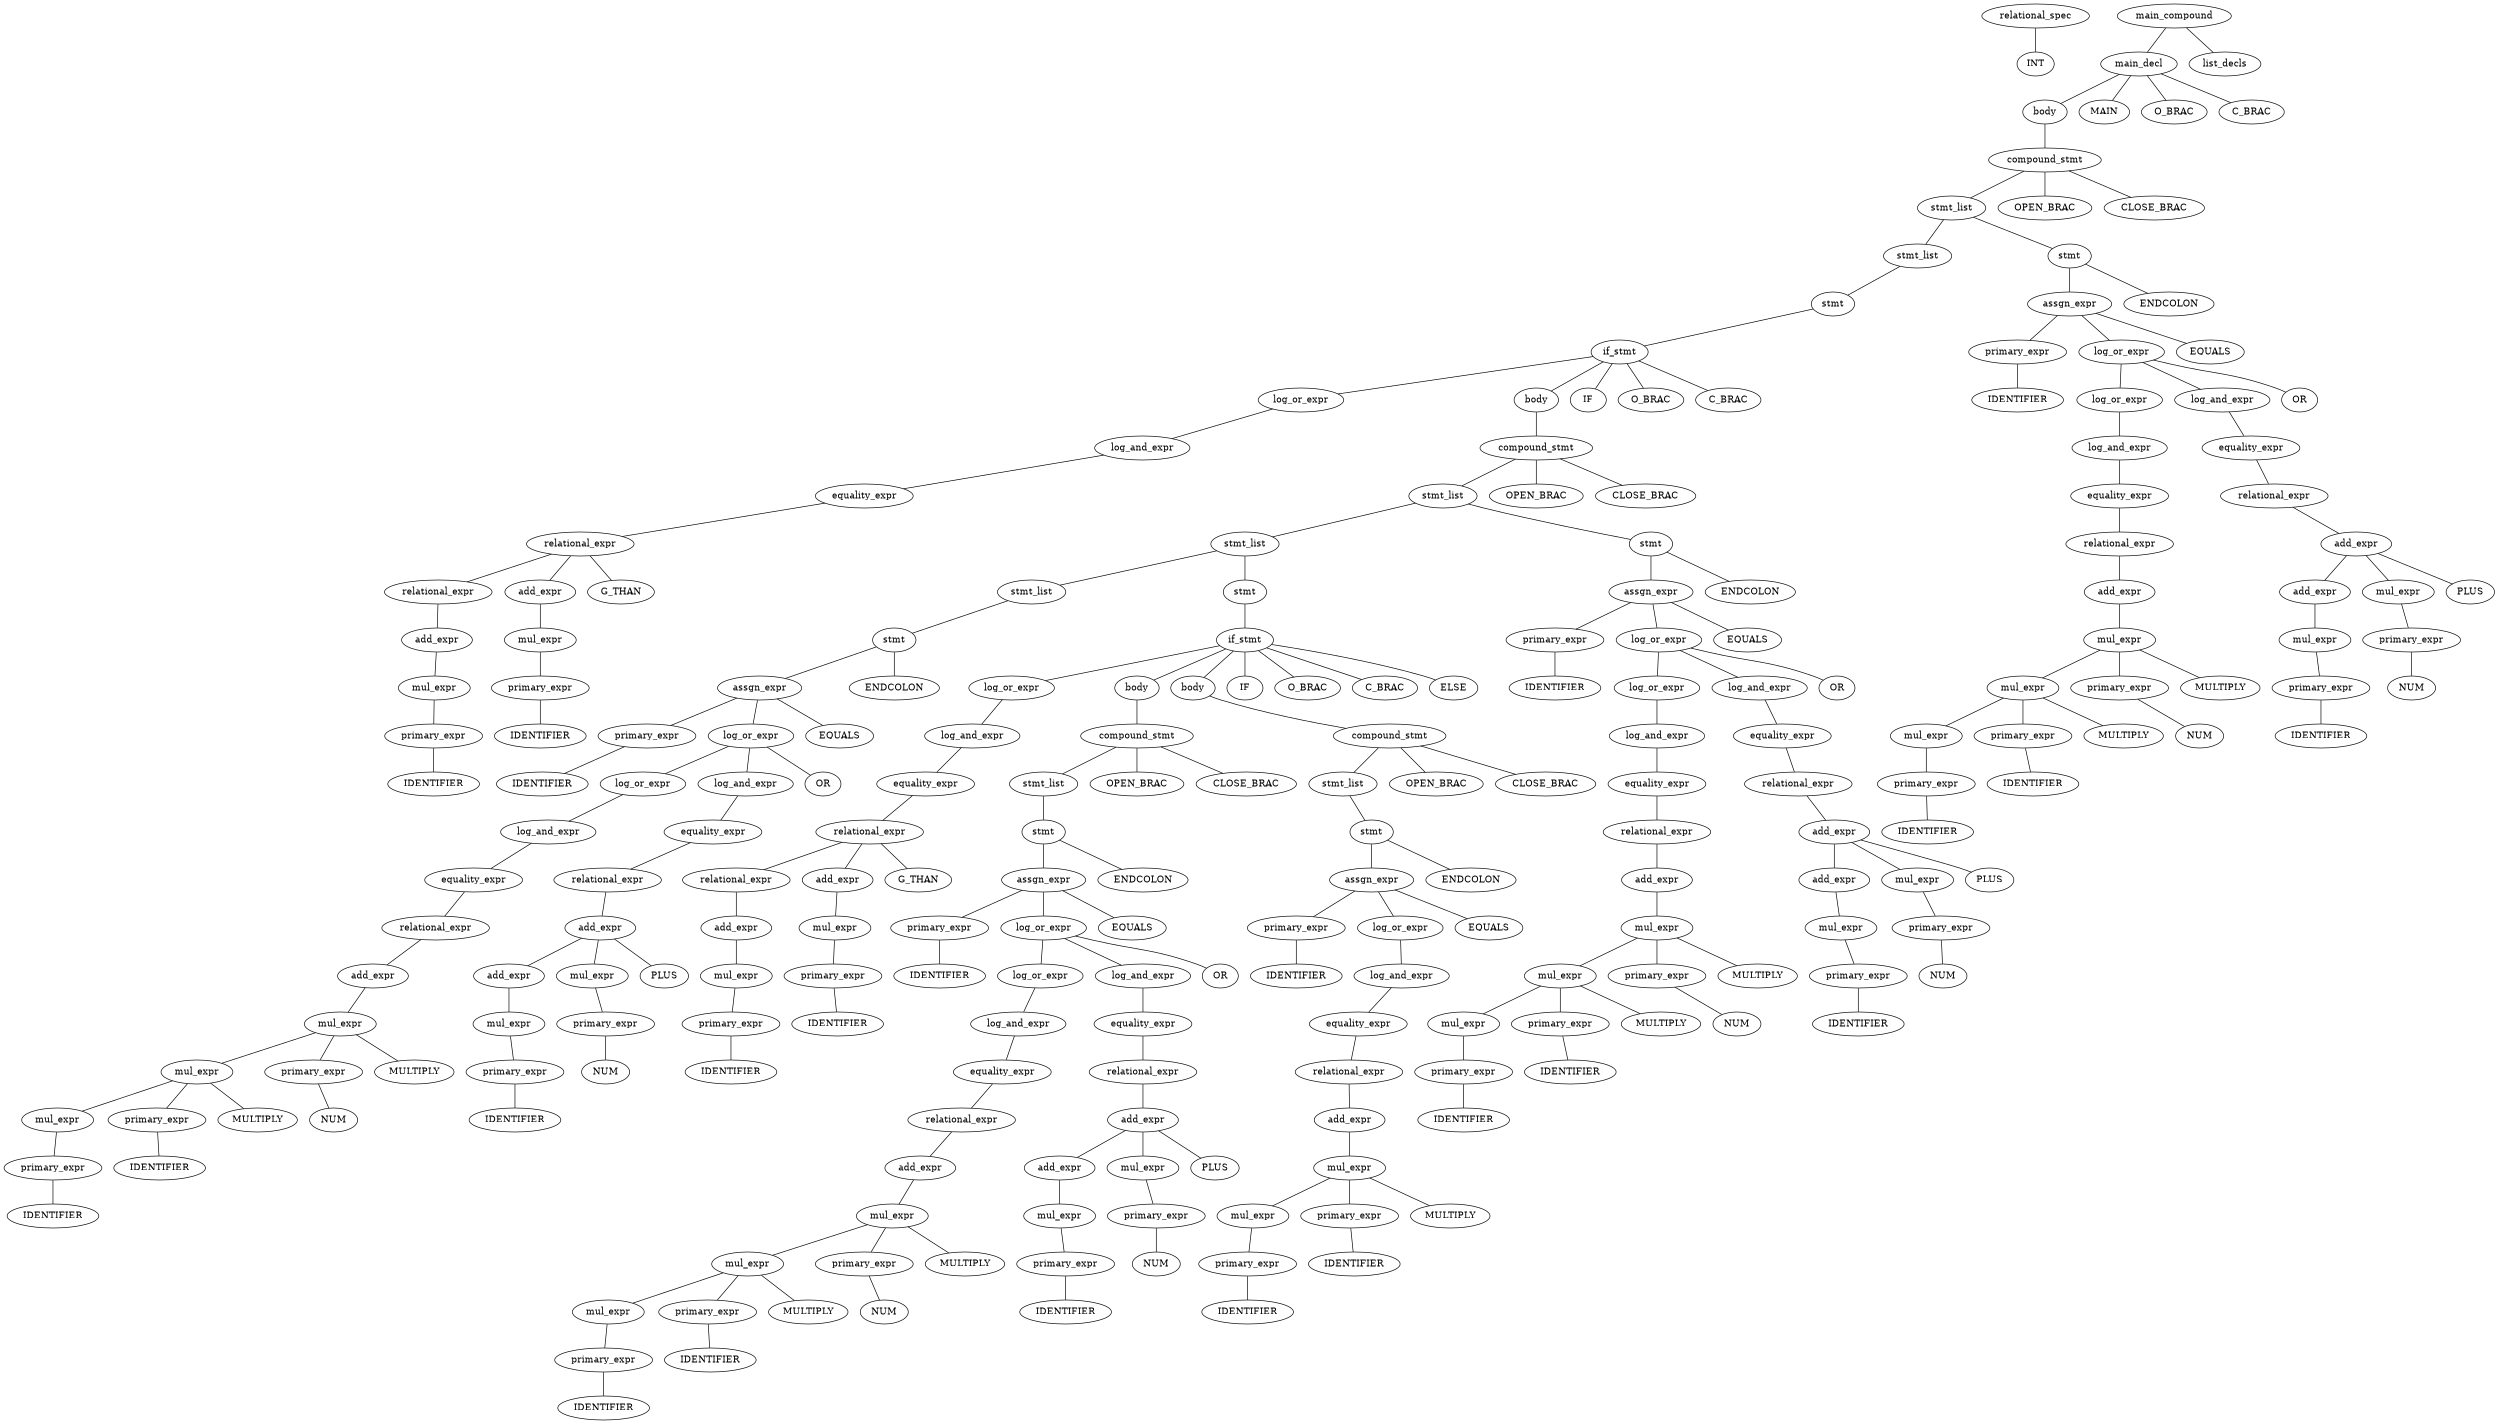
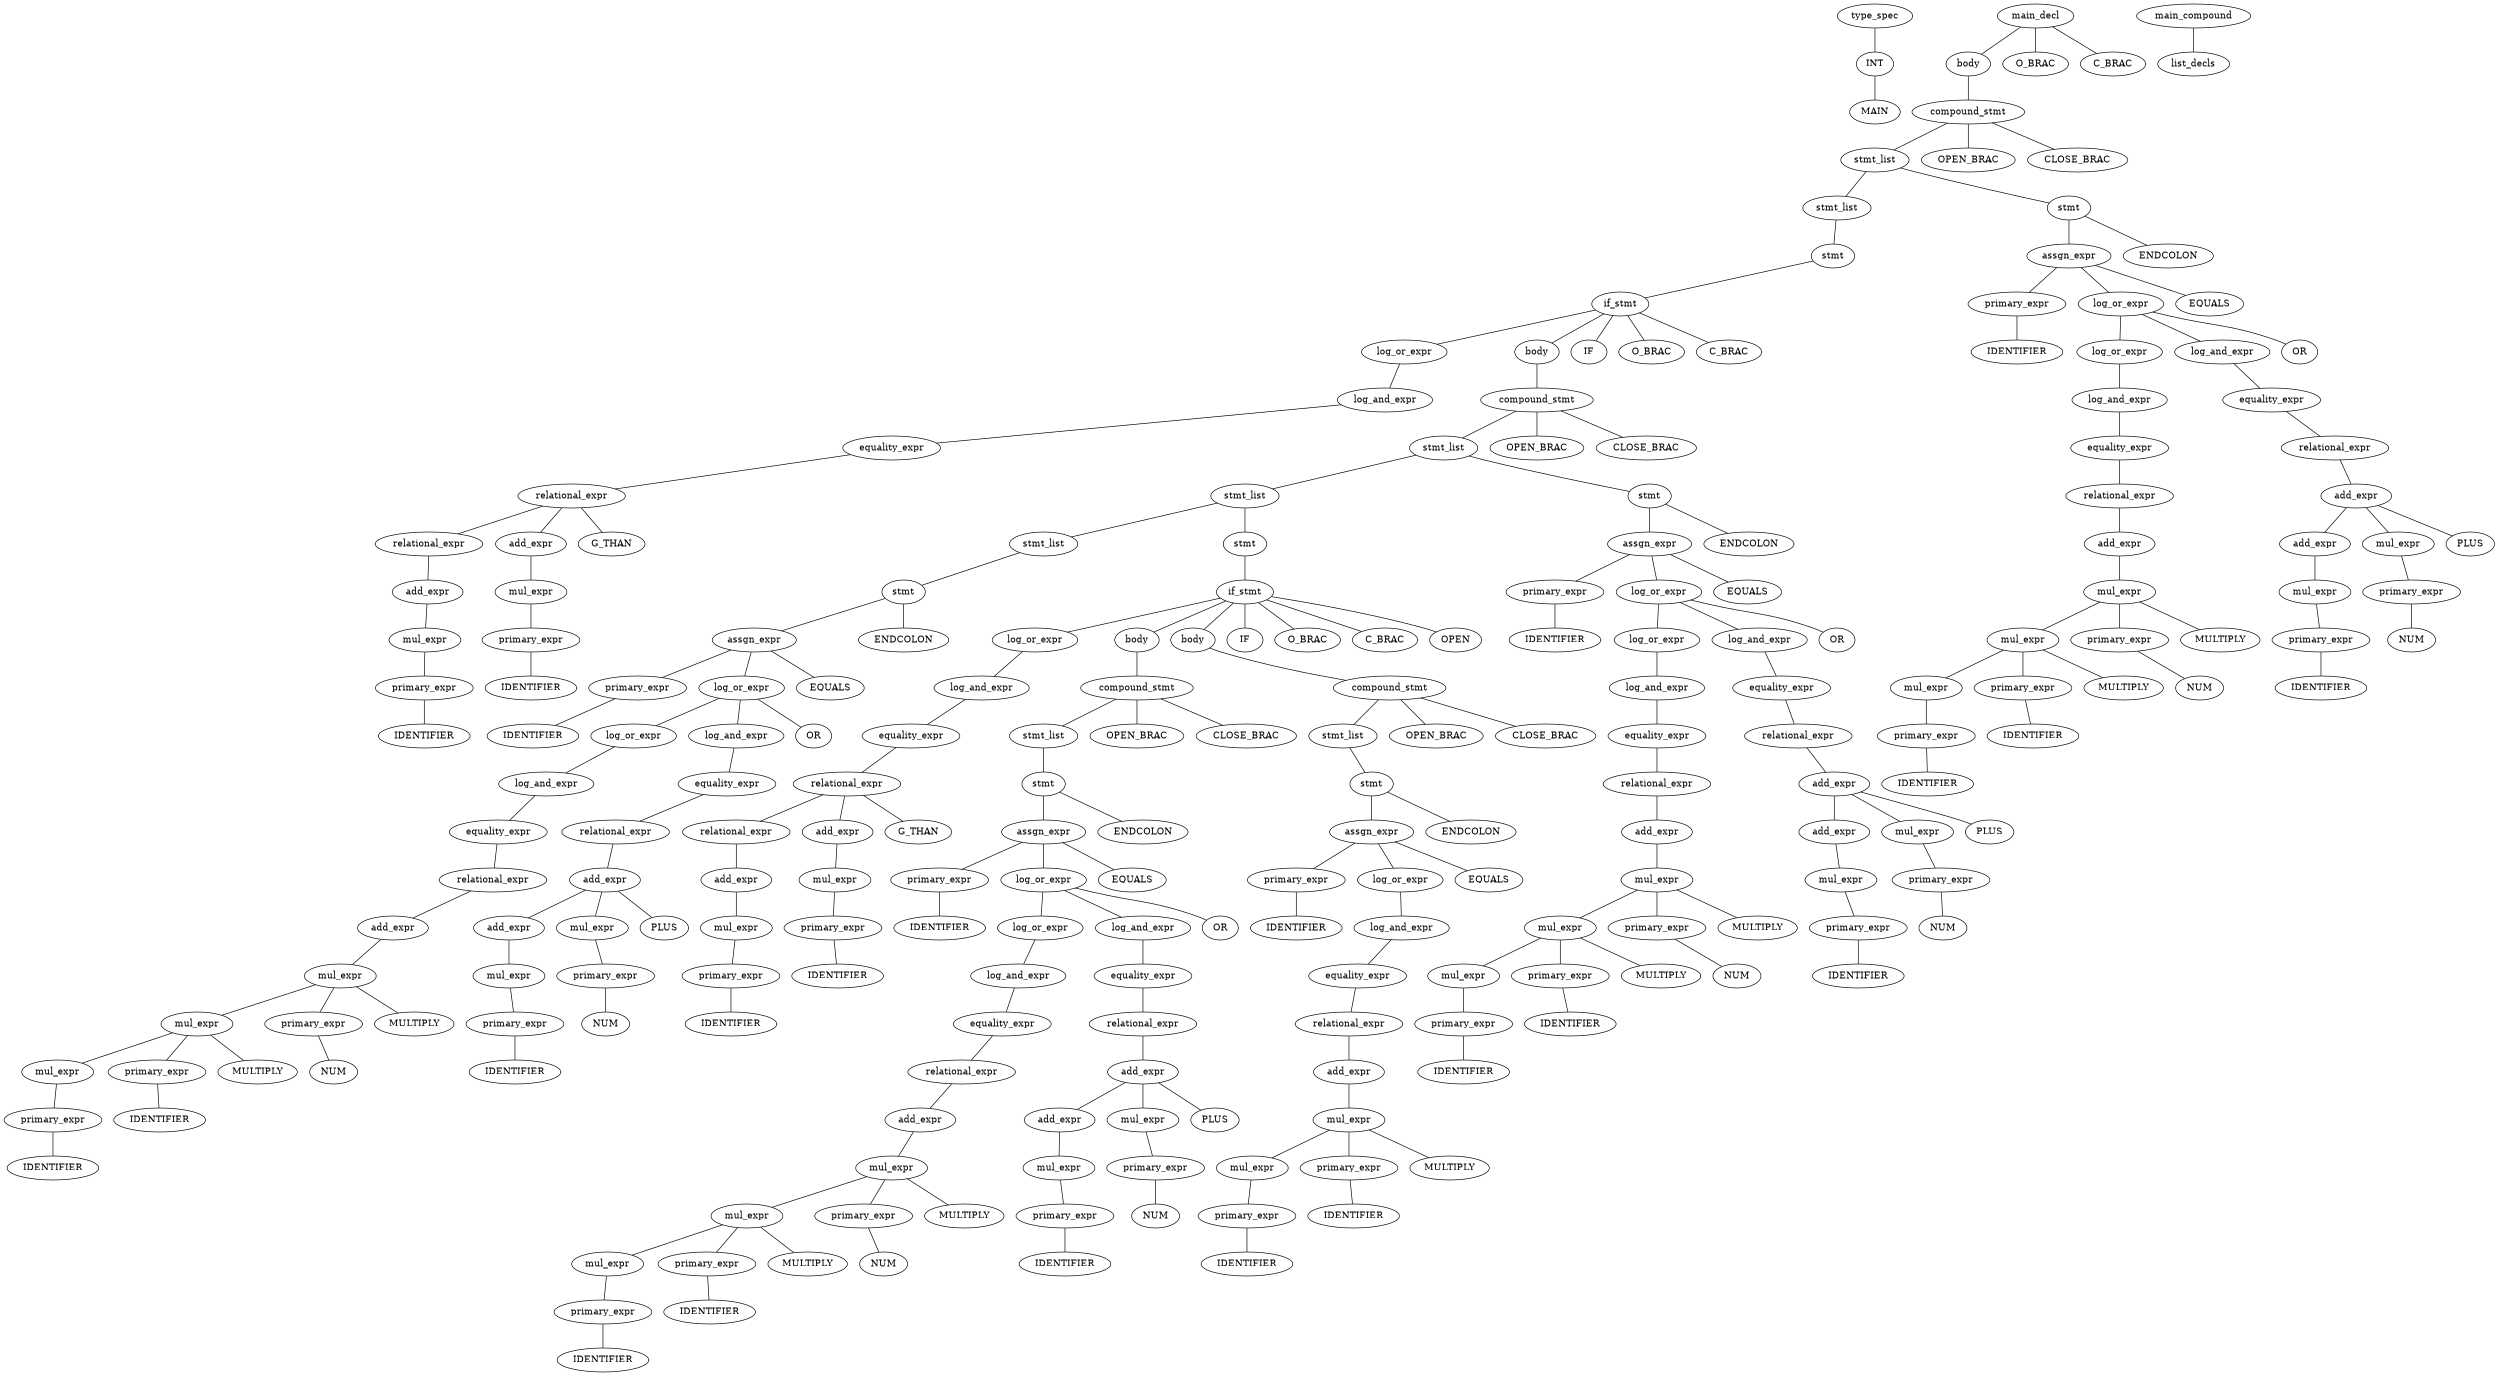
(2036, 16) -> (1875, 16)
(2157, 40) -> none
(2122, 88) -> (1875, 88)
(1454, 688) -> (1456, 640)
